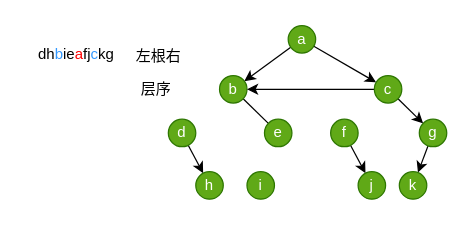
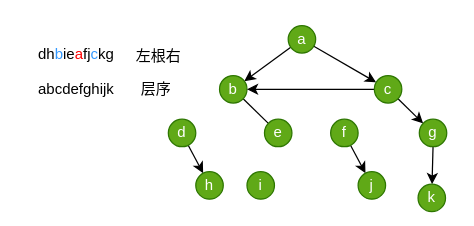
none -> (75, 89)
(413, 186) -> (432, 198)
